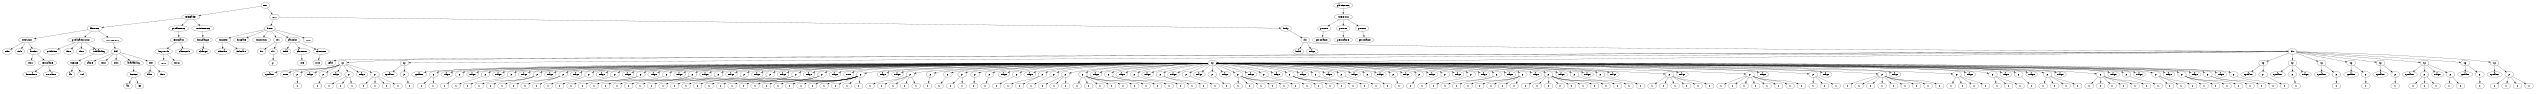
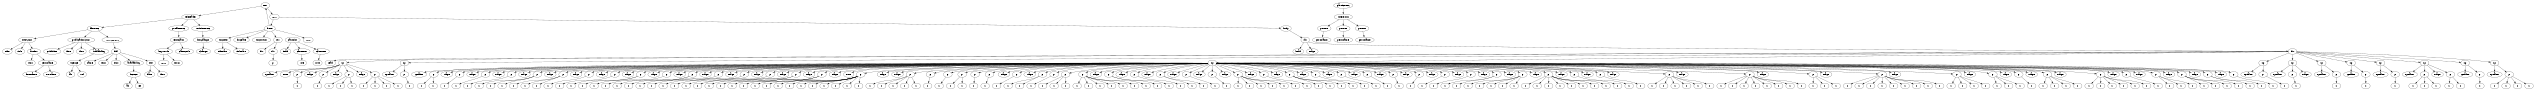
(280, 34) -> (268, 18)
